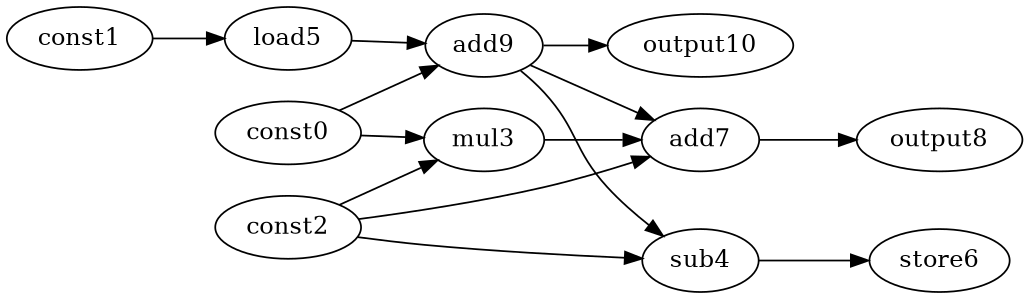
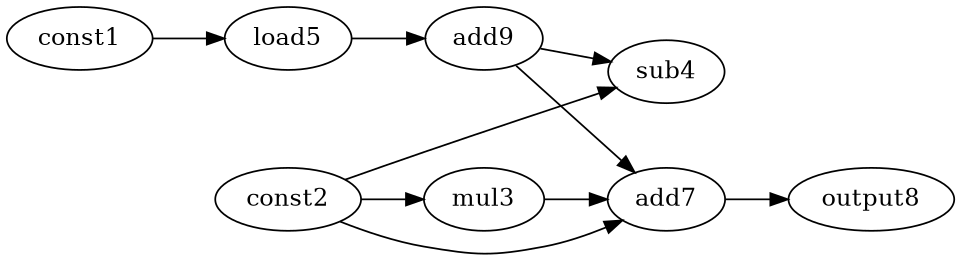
(700, 45) -> none
(288, 133) -> none
(940, 261) -> none
